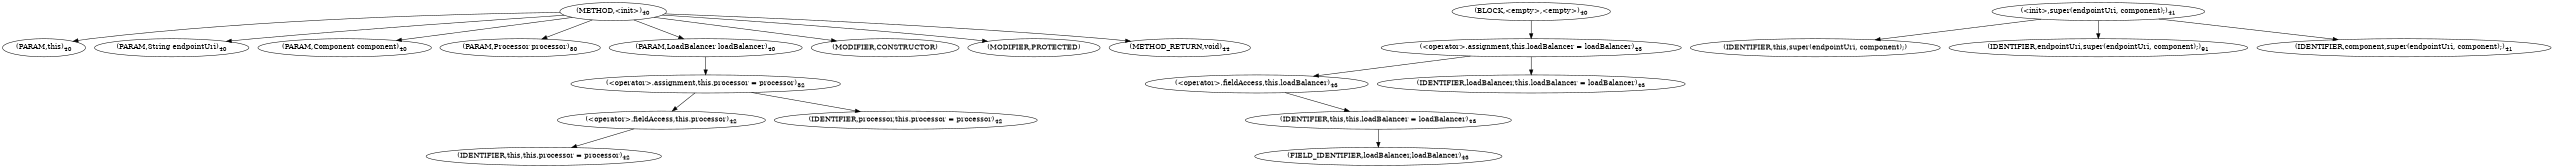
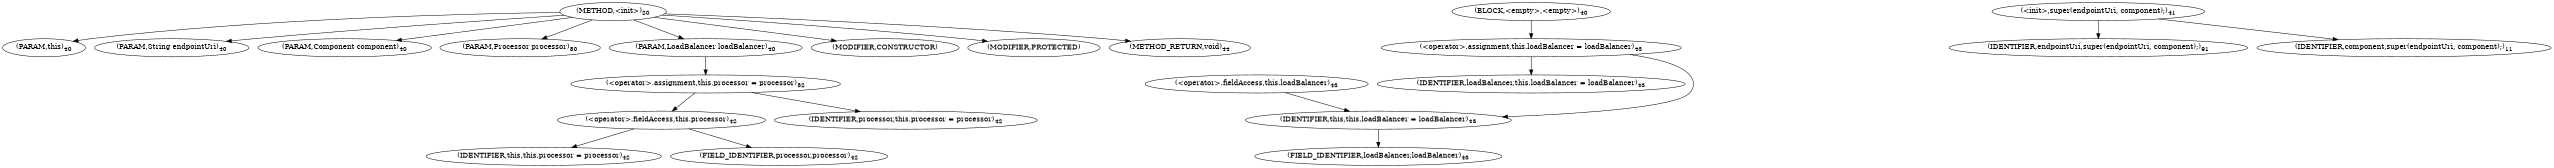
(646, 11) -> (646, 11)
(2509, 47) -> (2509, 47)
(1815, 48) -> none
(1395, 66) -> (1642, 106)
none -> (779, 156)
